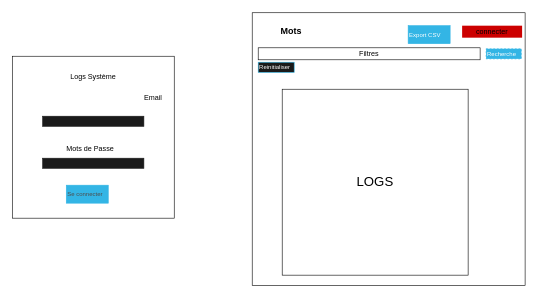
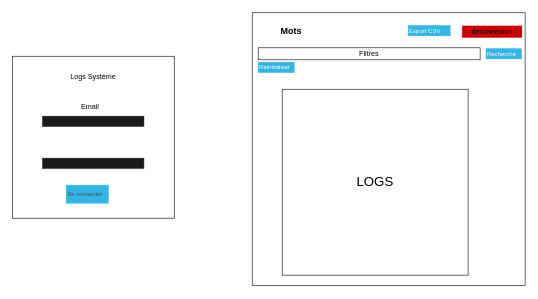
(492, 32) -> (492, 32)
(429, 35) -> (429, 31)
(504, 54) -> (504, 54)
(276, 67) -> (276, 67)
(153, 98) -> (90, 107)
(90, 149) -> none
